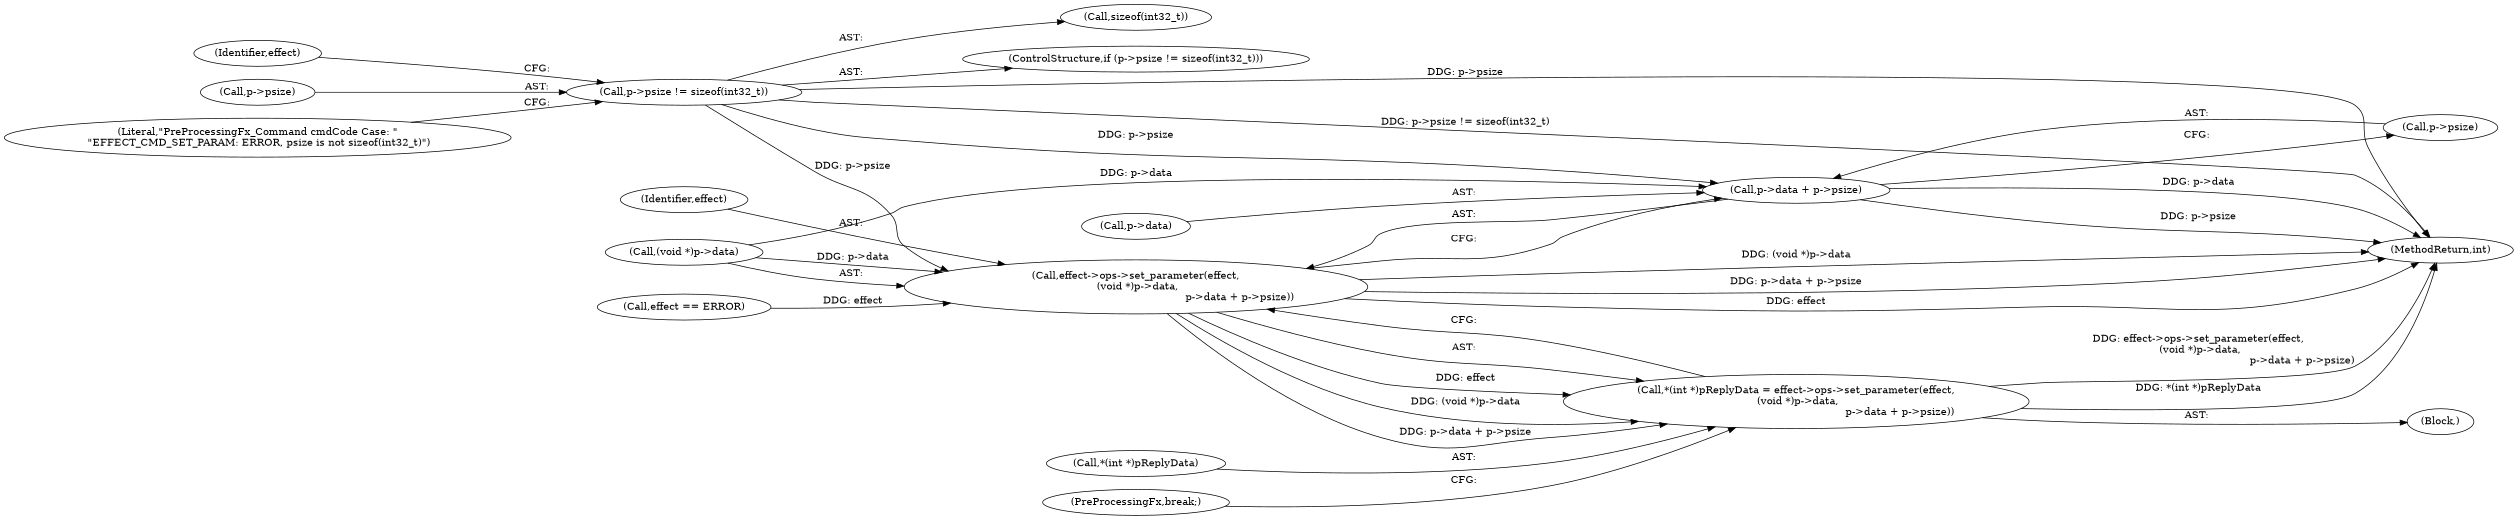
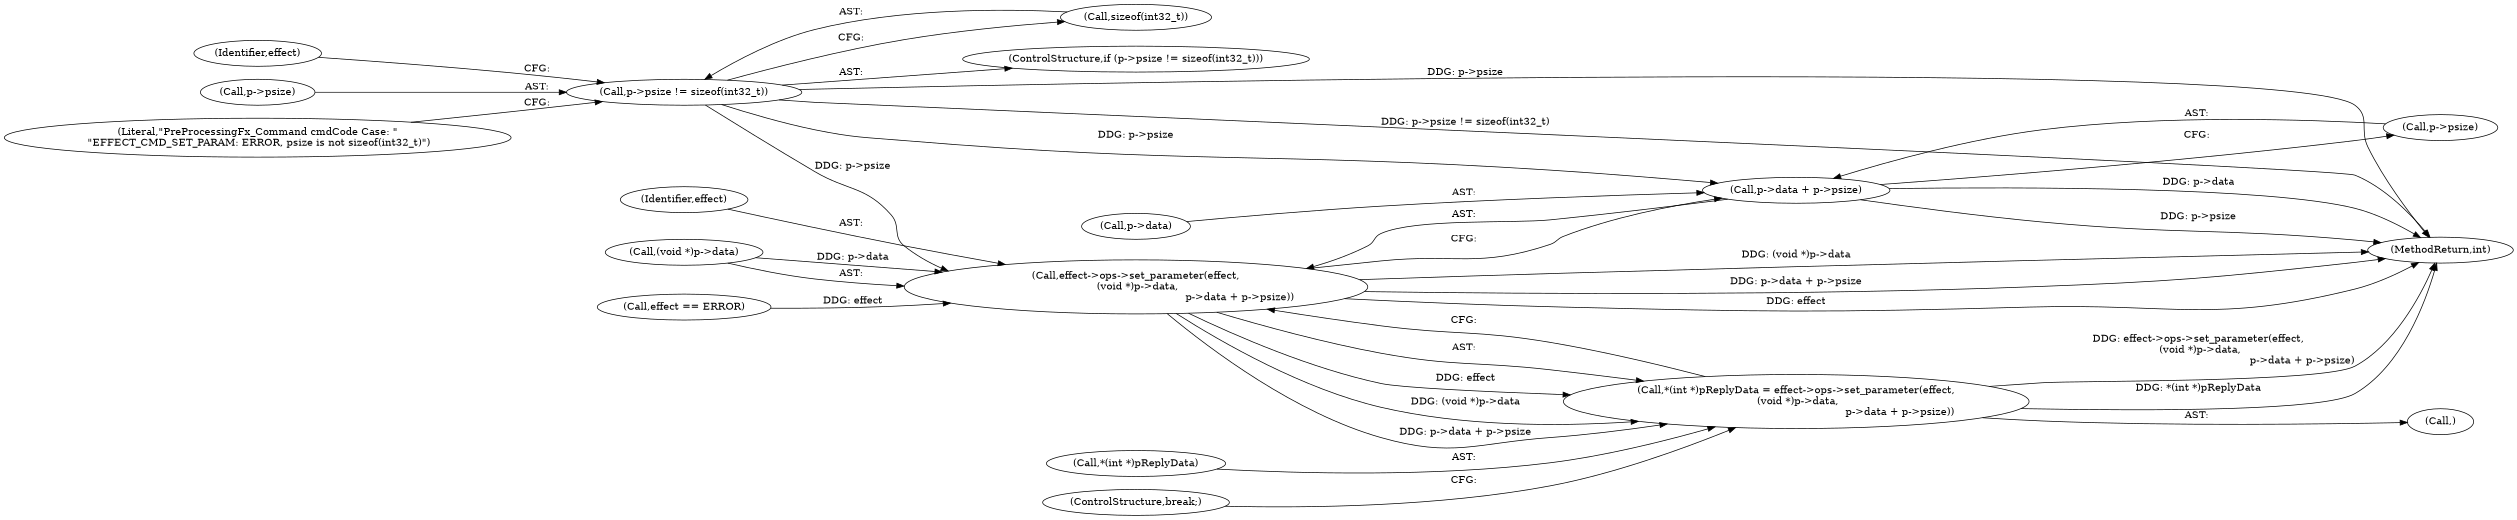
none -> (884, 17)
(853, 38) -> (853, 38)
(1221, 181) -> none
(2441, 422) -> (2441, 422)
(1136, 502) -> (1136, 502)
